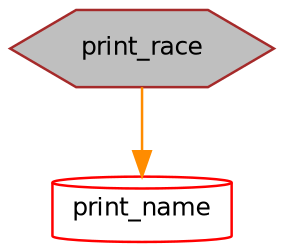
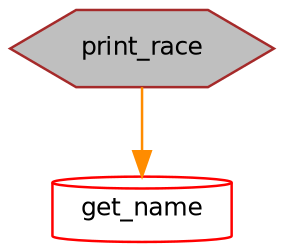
(142, 209) -> (142, 209)
